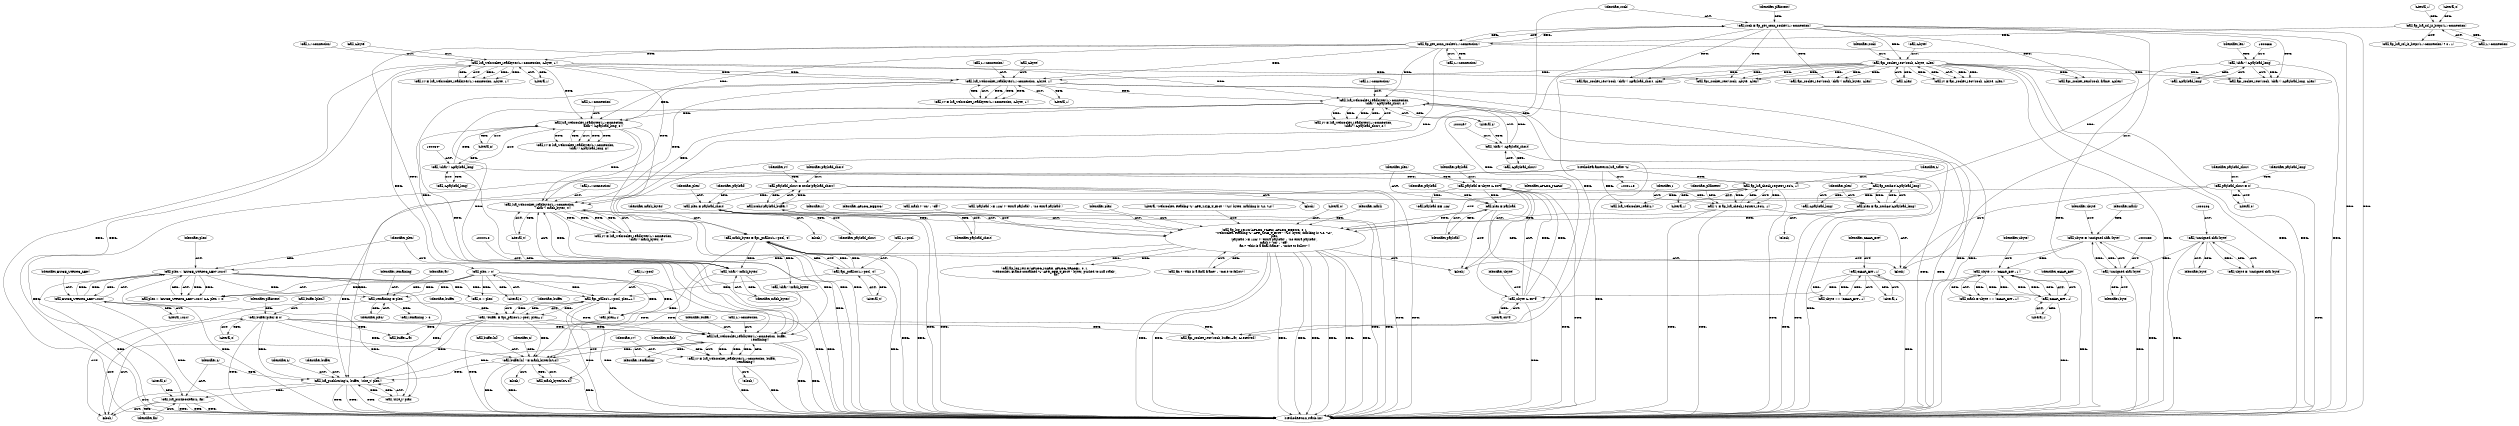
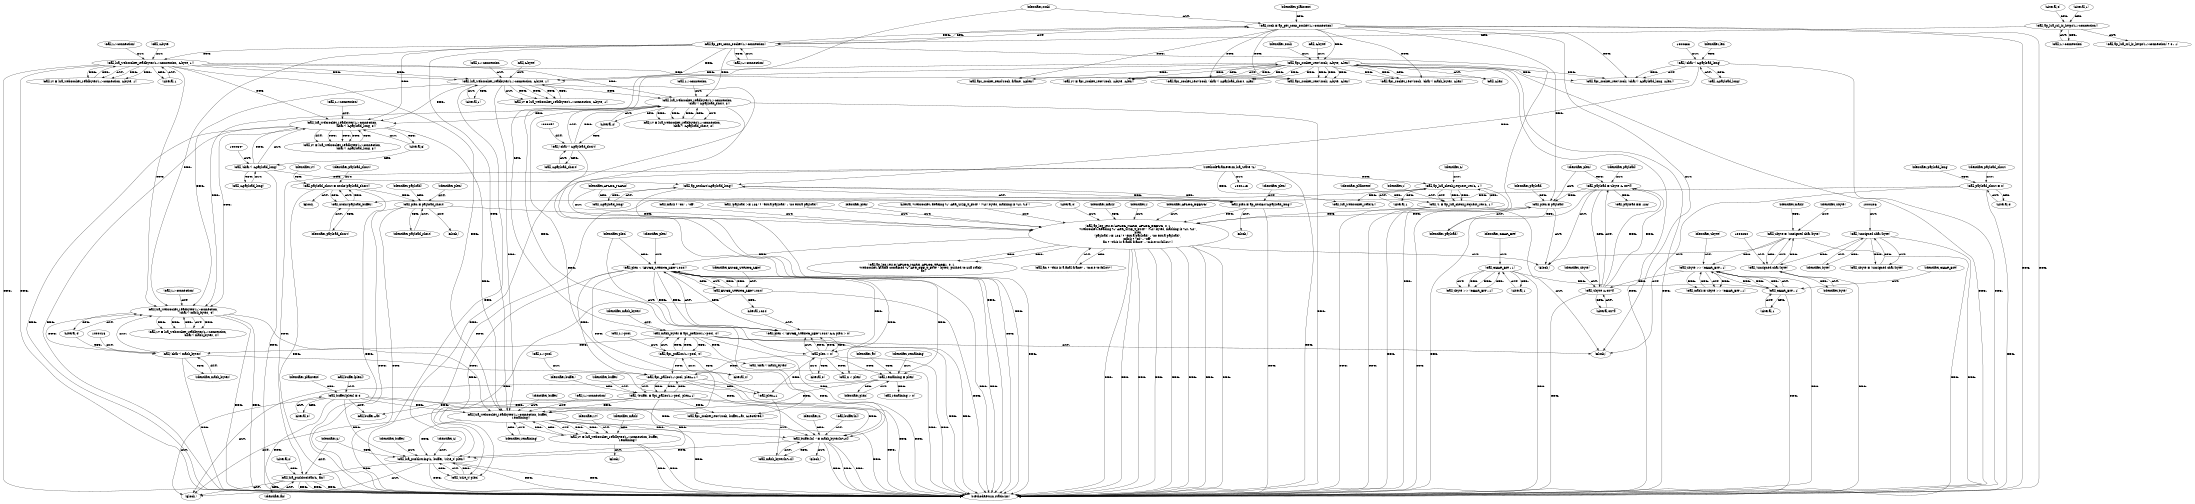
(2006, 35) -> (1485, 35)
(1548, 175) -> (1511, 52)
none -> (847, 280)
(144, 304) -> (781, 322)
(363, 327) -> (361, 405)
none -> (838, 345)
